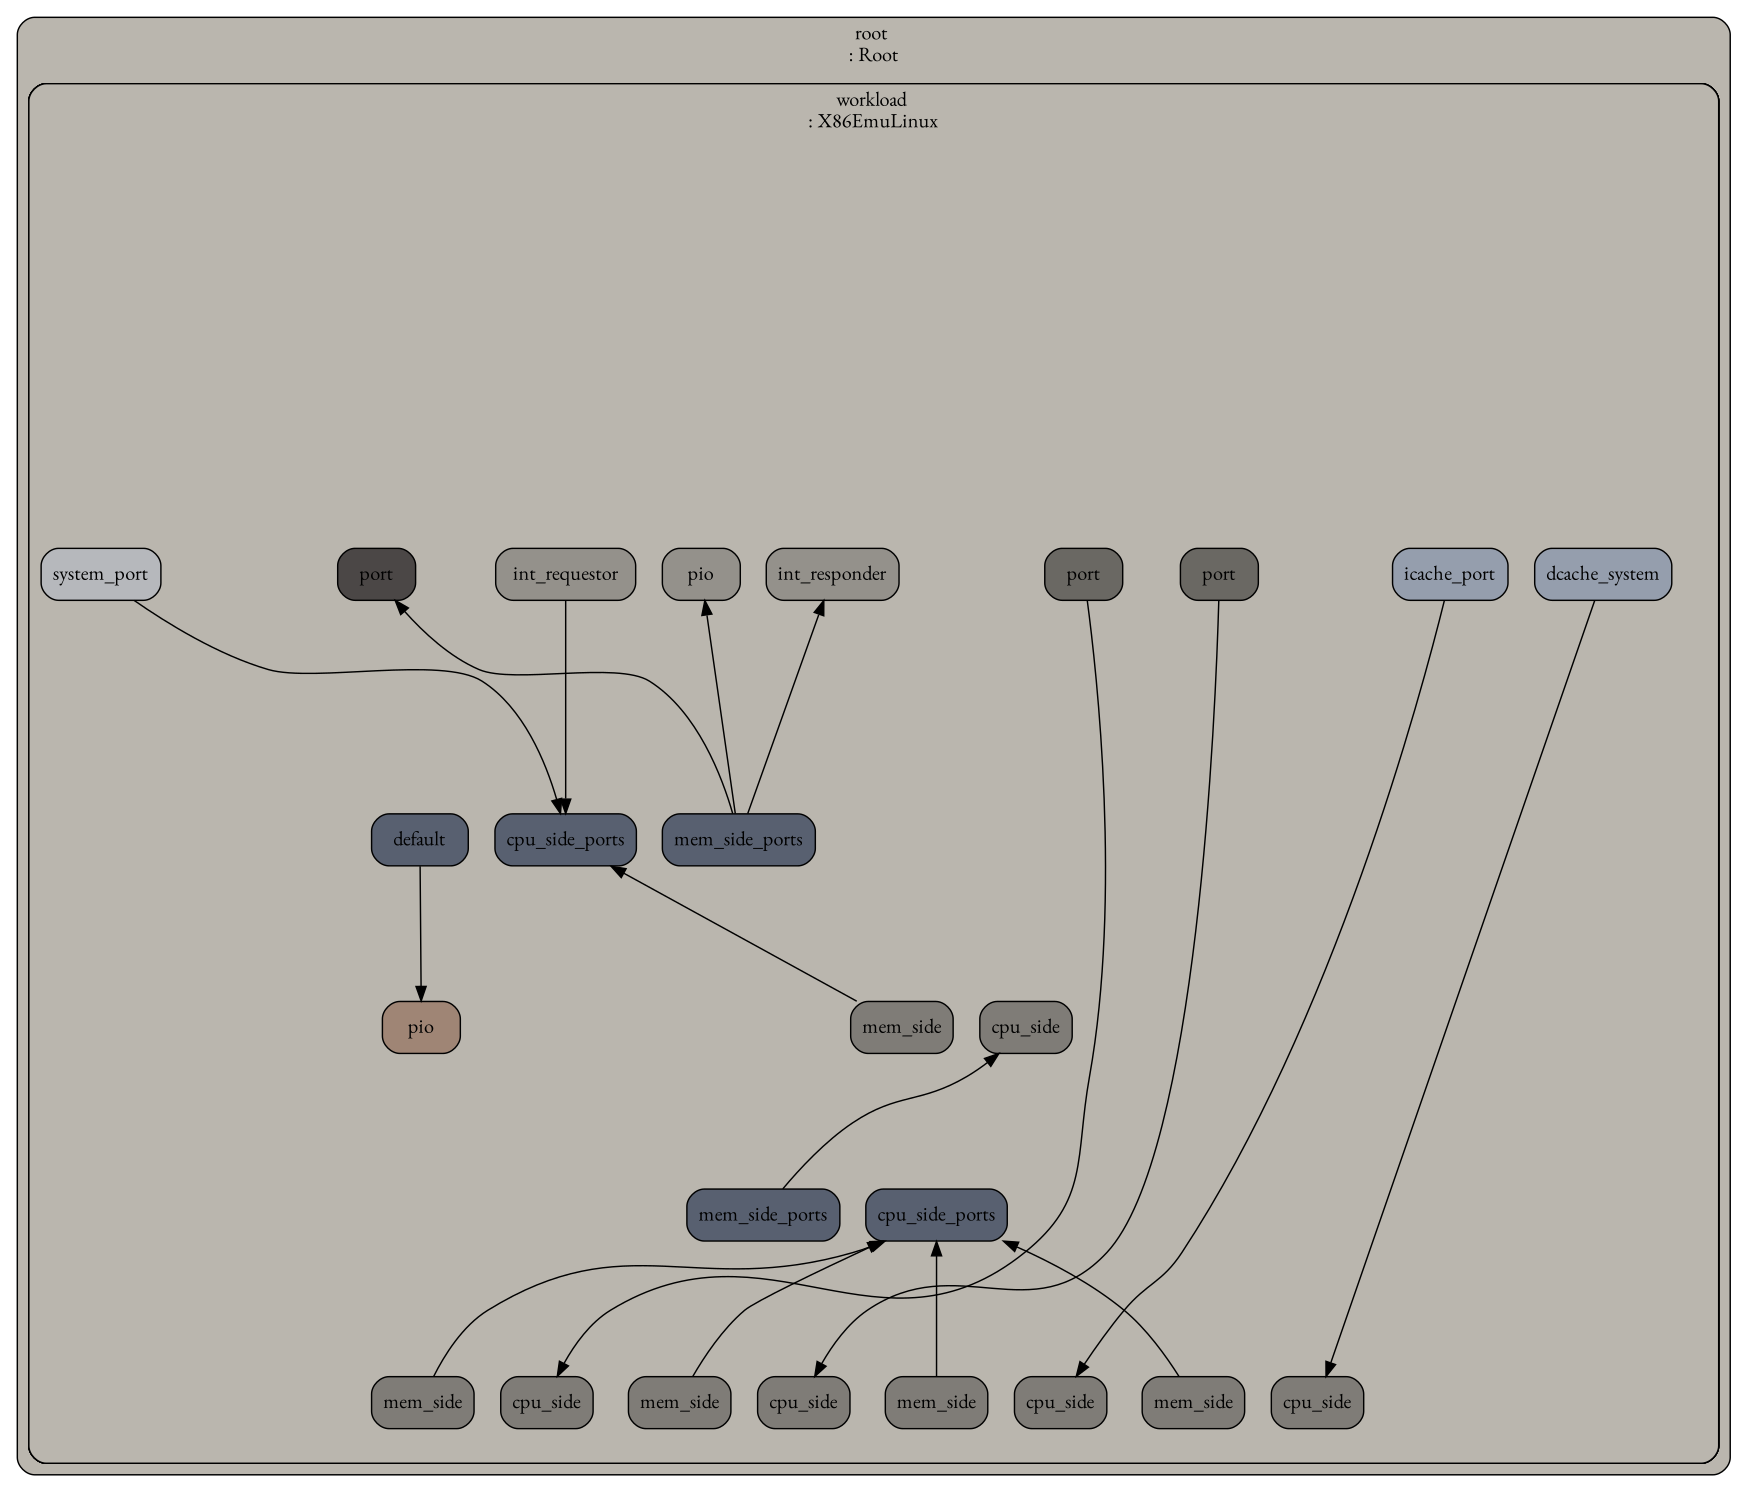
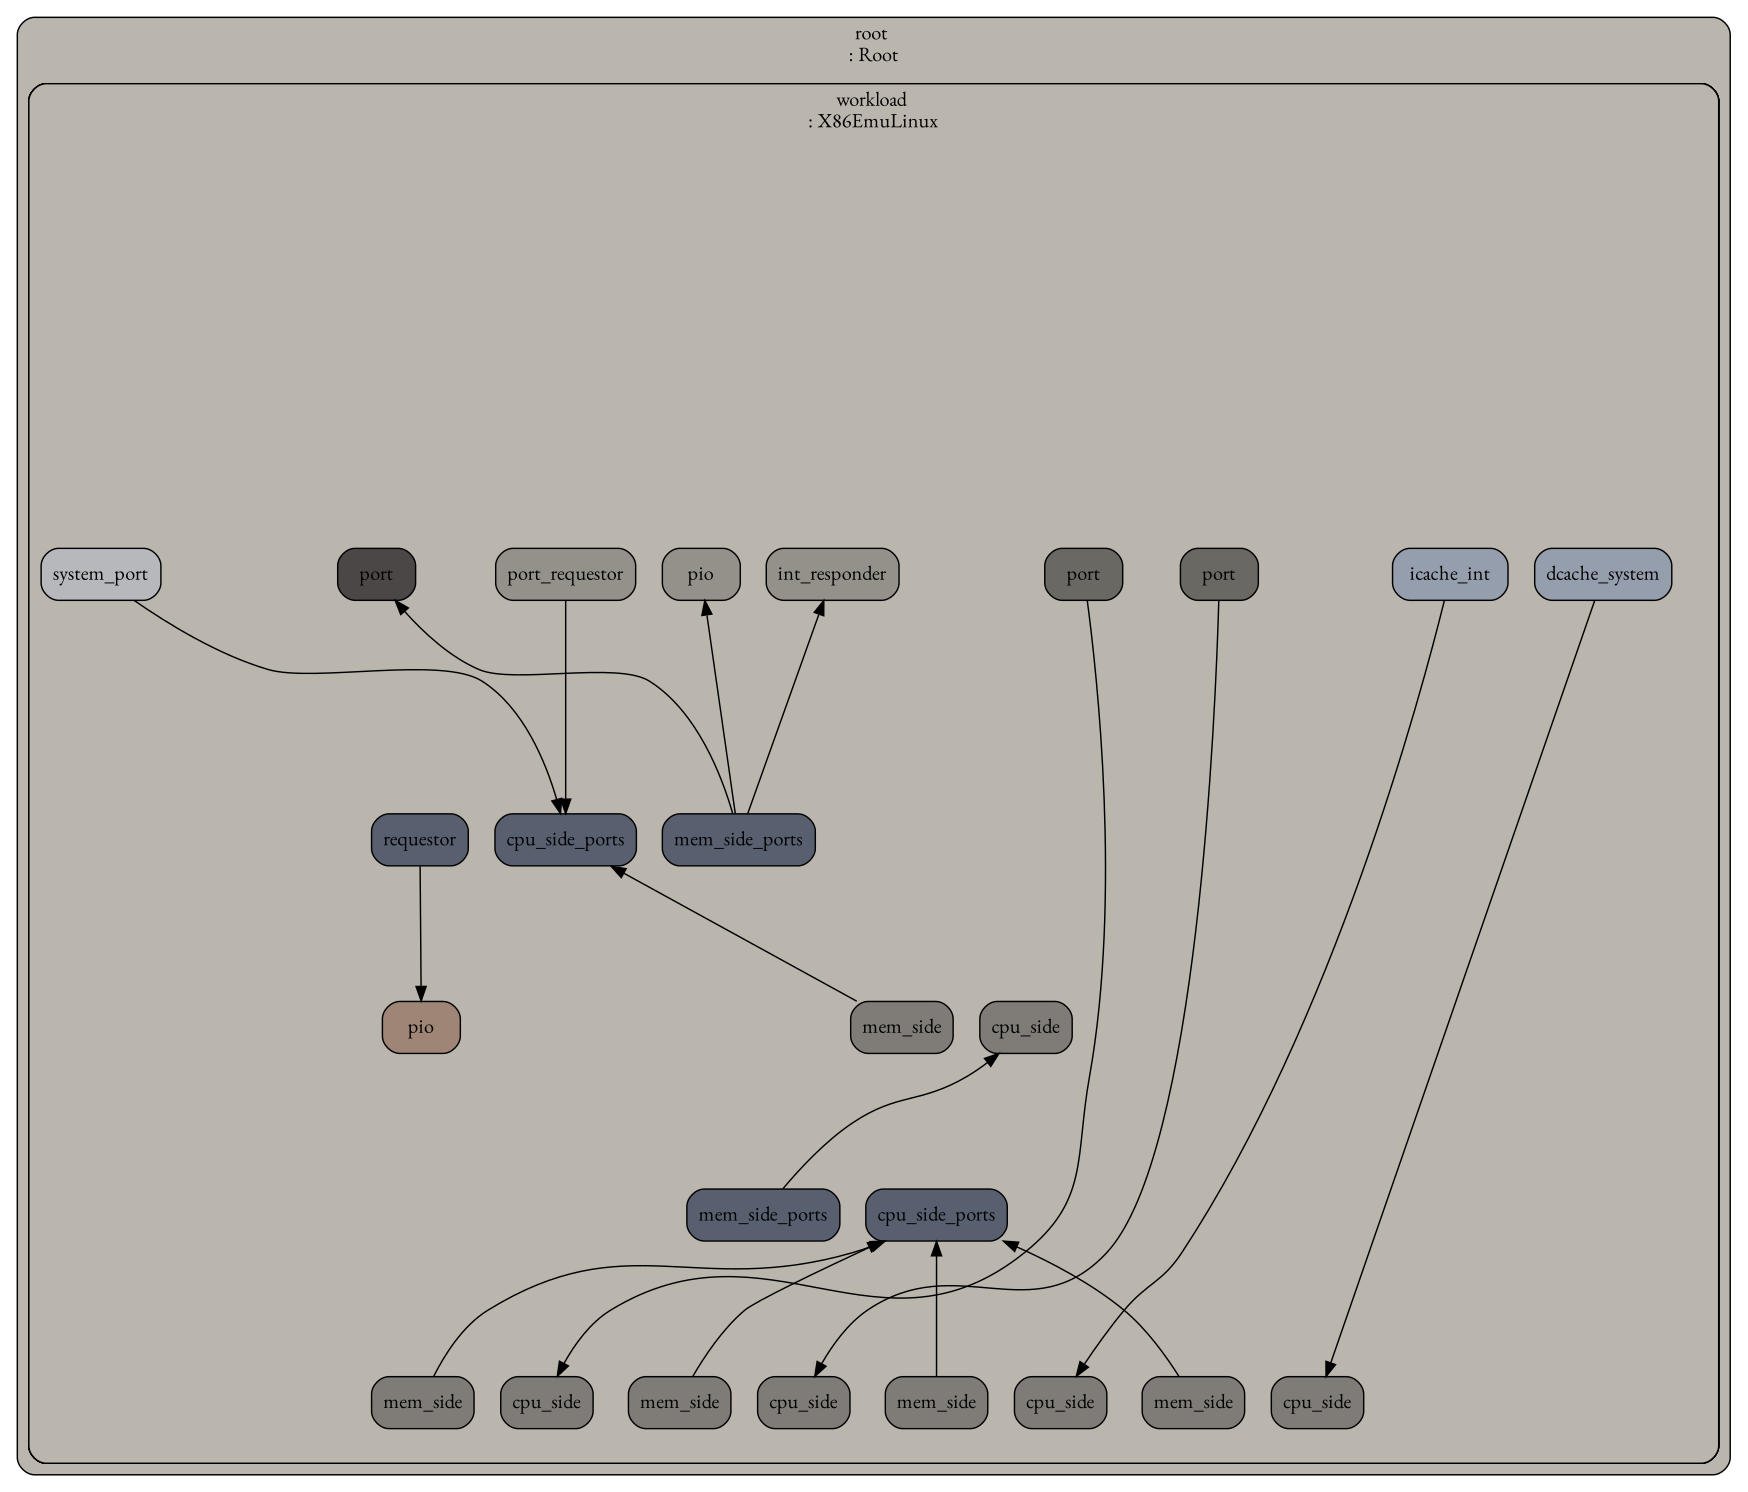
(566, 574) -> (566, 574)
(1450, 574) -> (1450, 574)
(420, 840) -> (420, 840)
